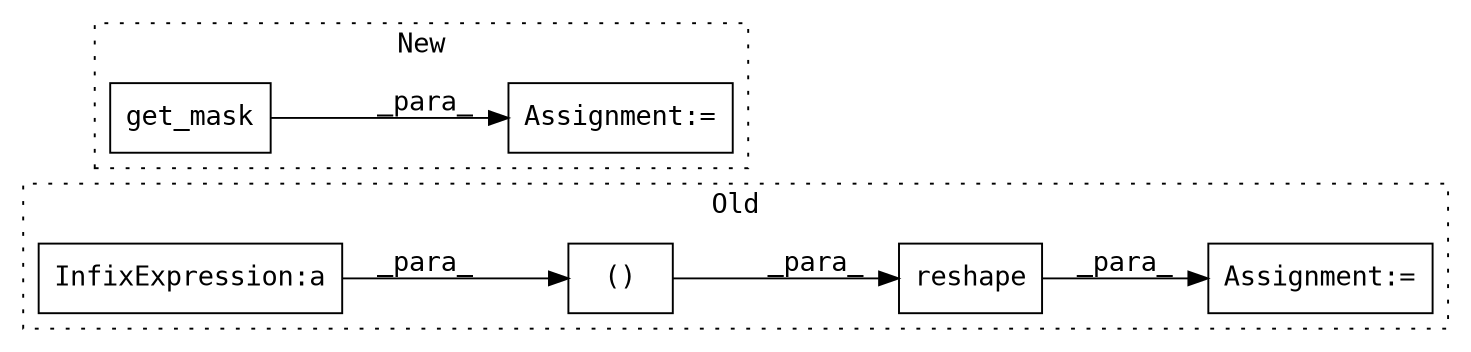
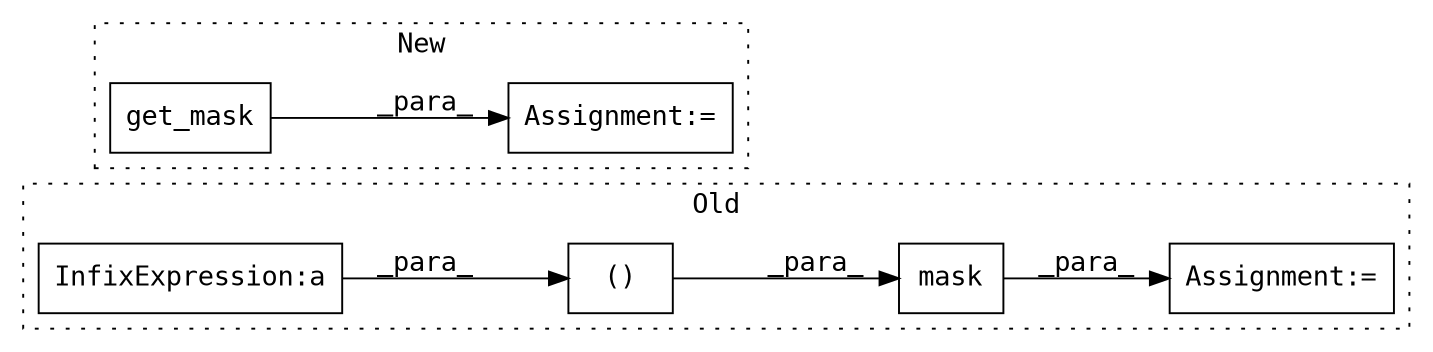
(971, 278) -> (951, 278)
